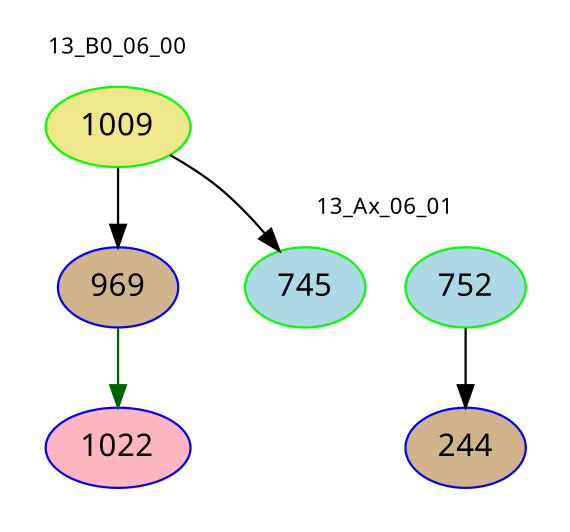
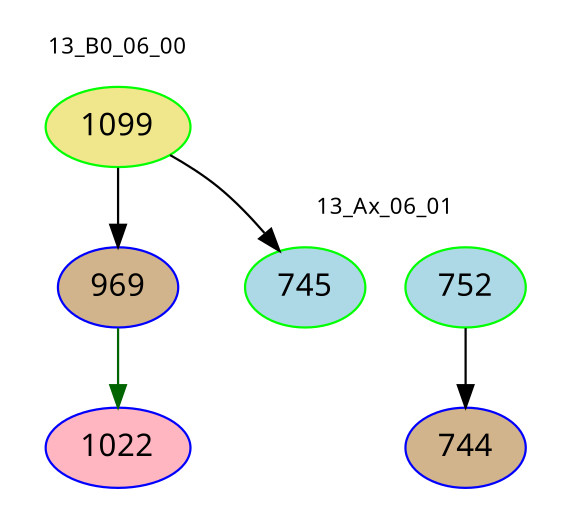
(118, 127) -> (118, 127)
(466, 448) -> (466, 448)
